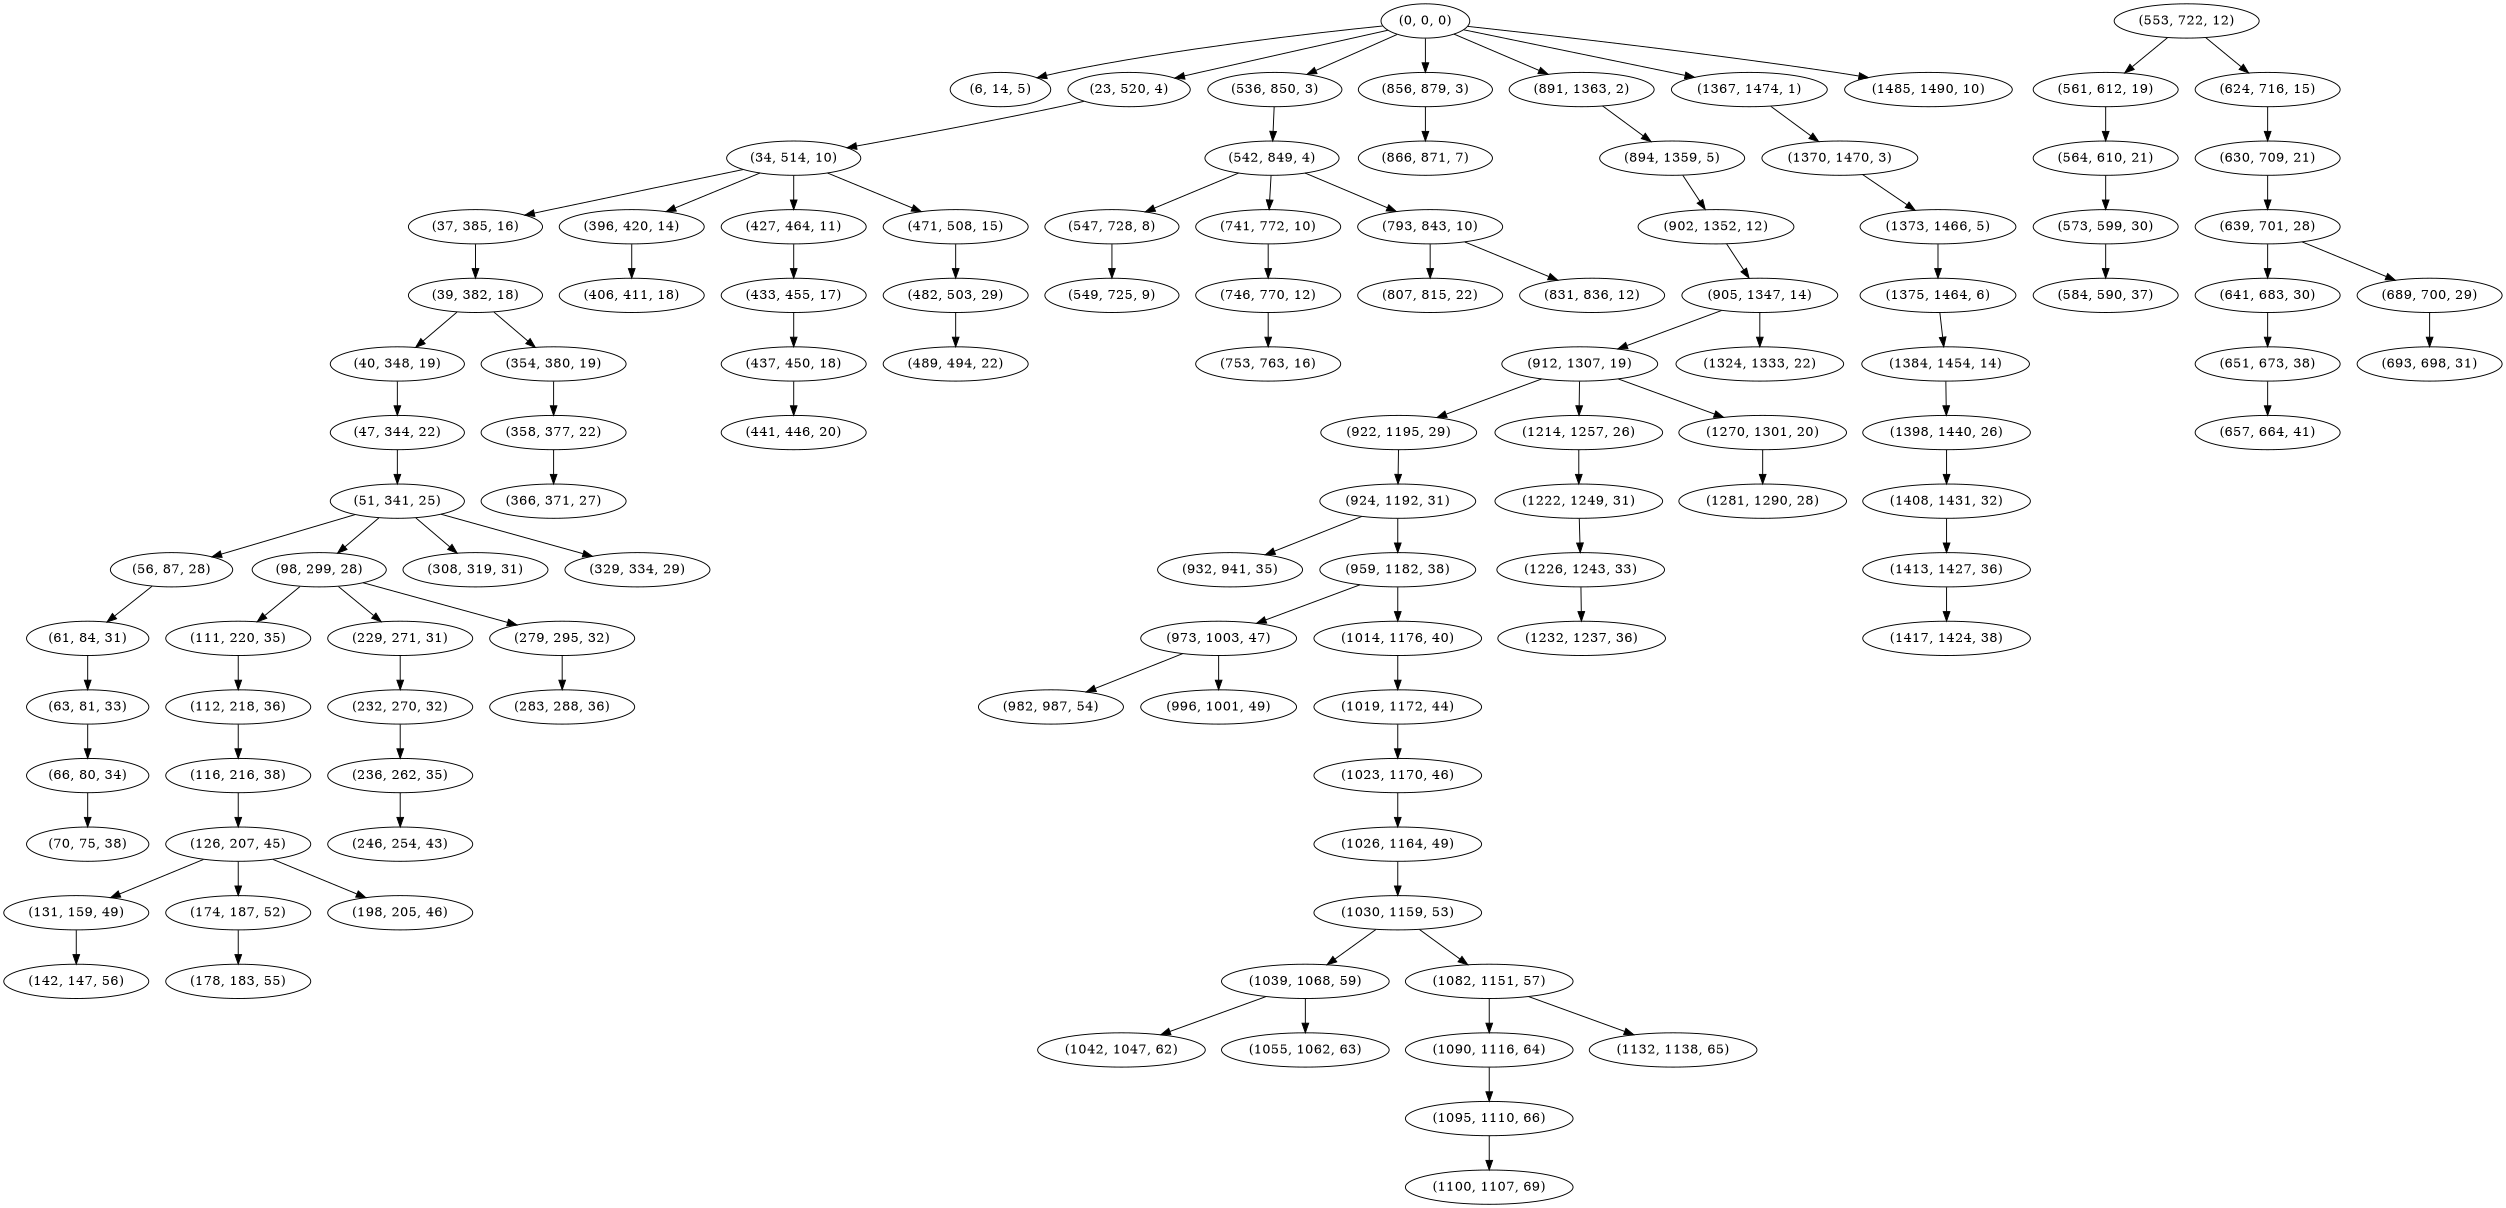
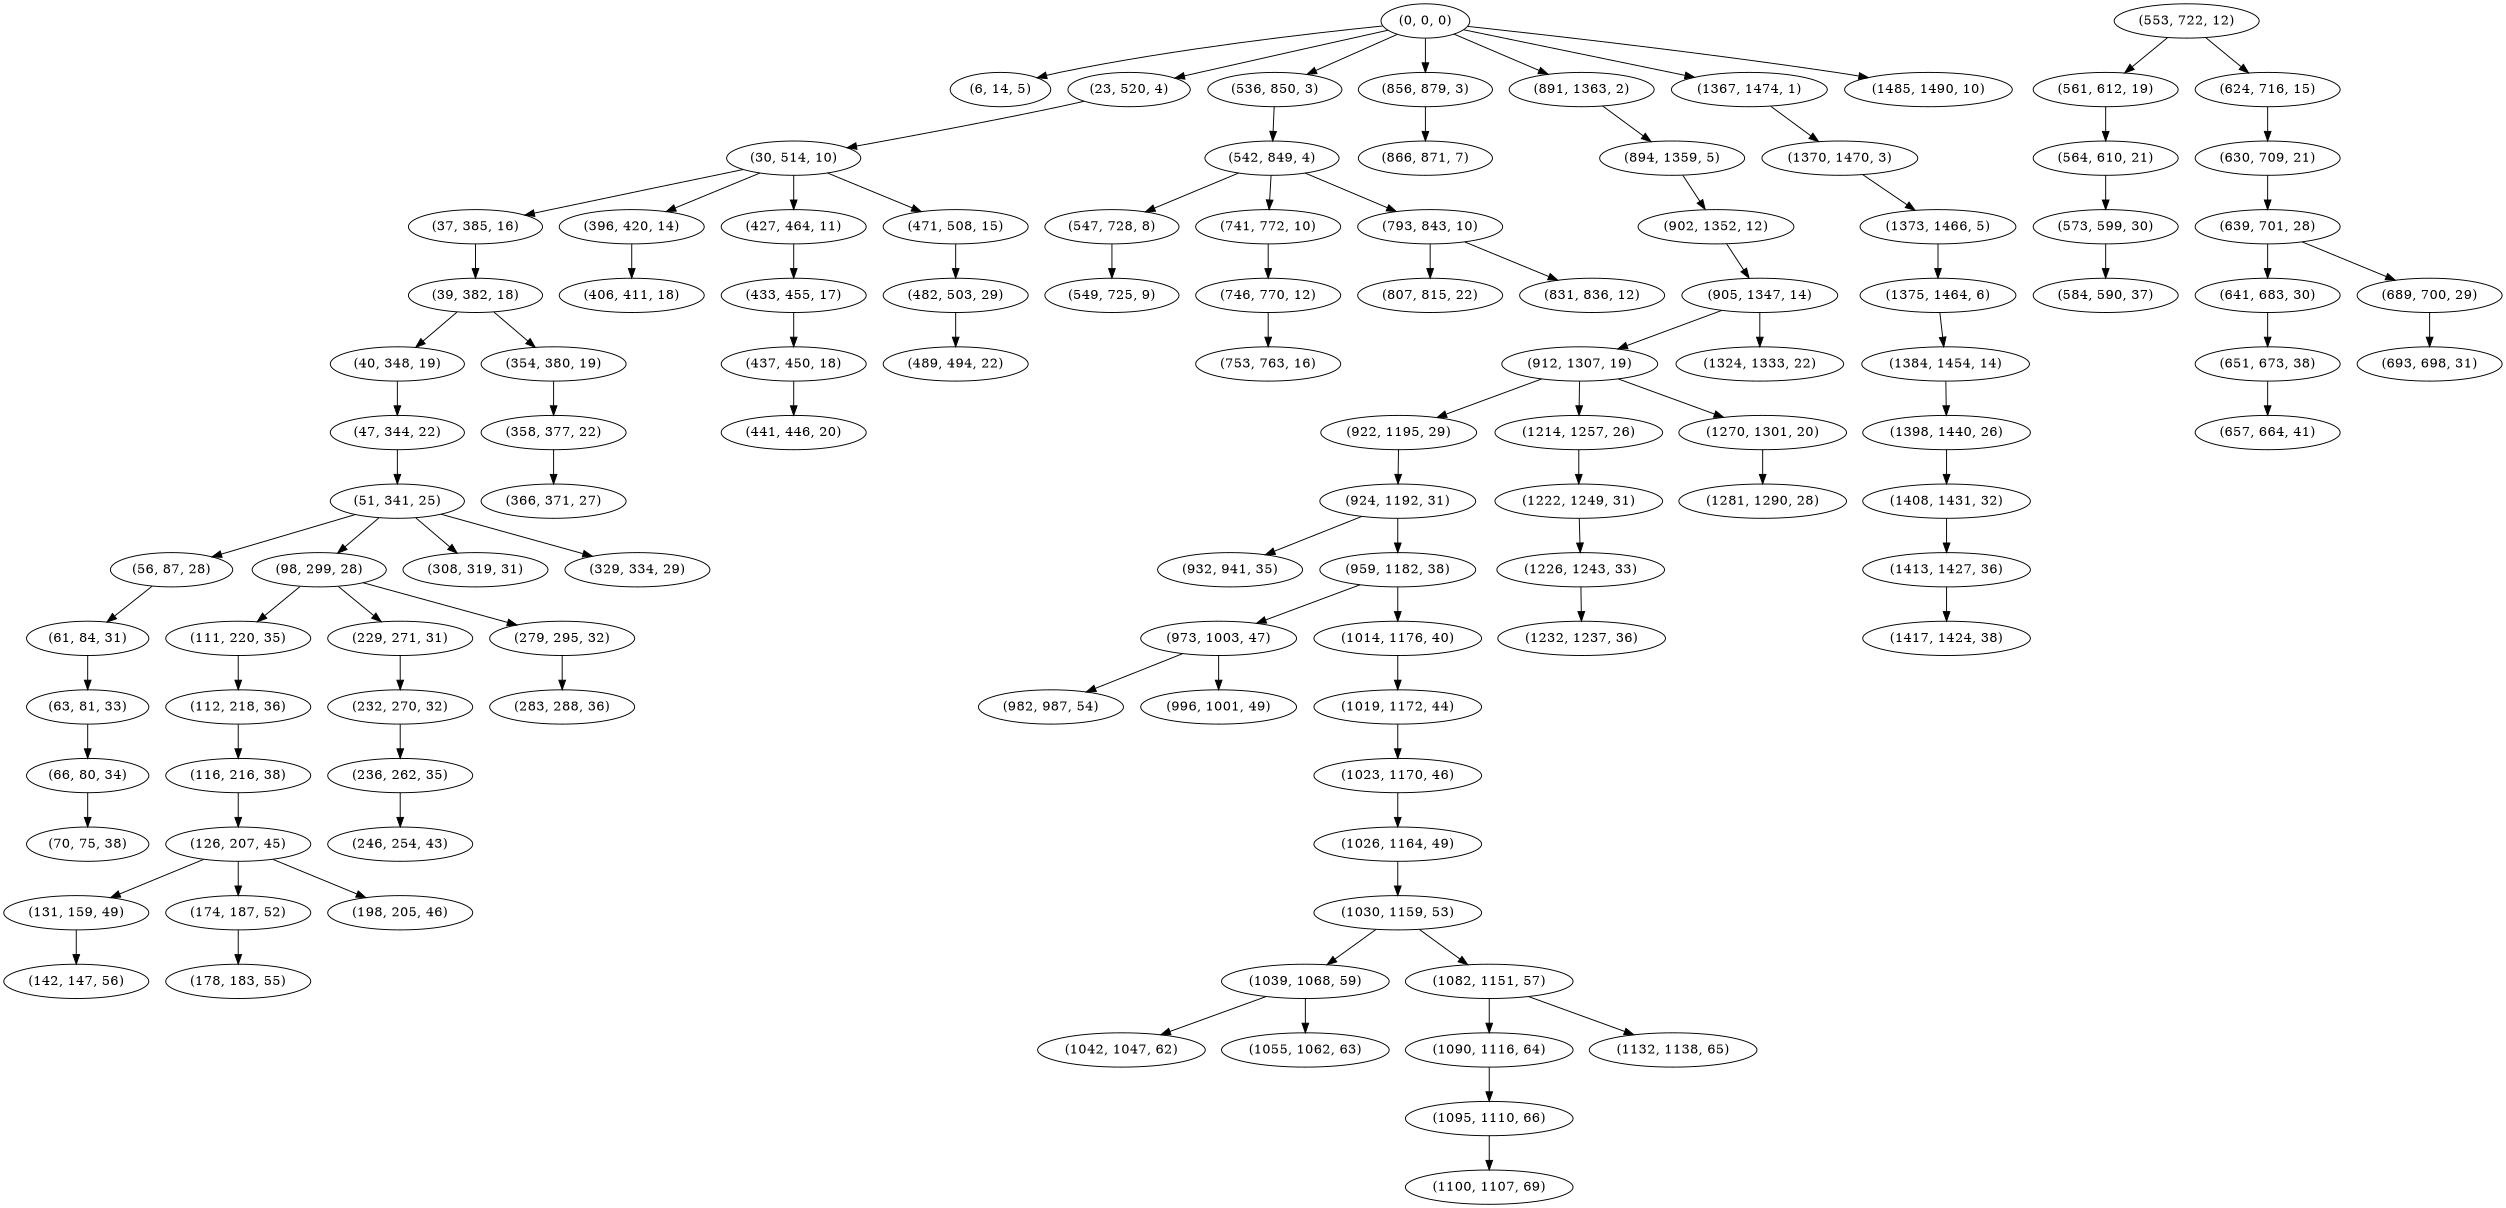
(794, 158) -> (794, 158)
